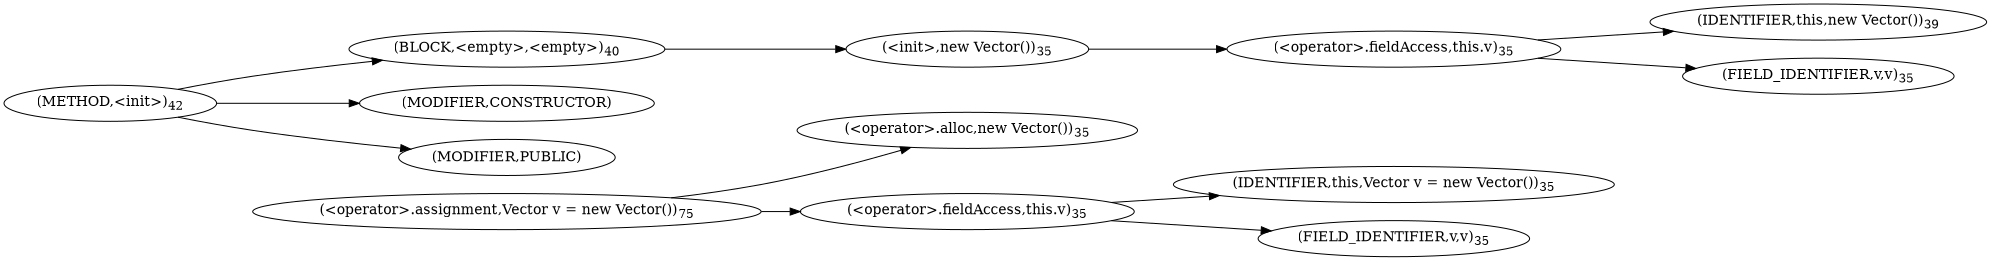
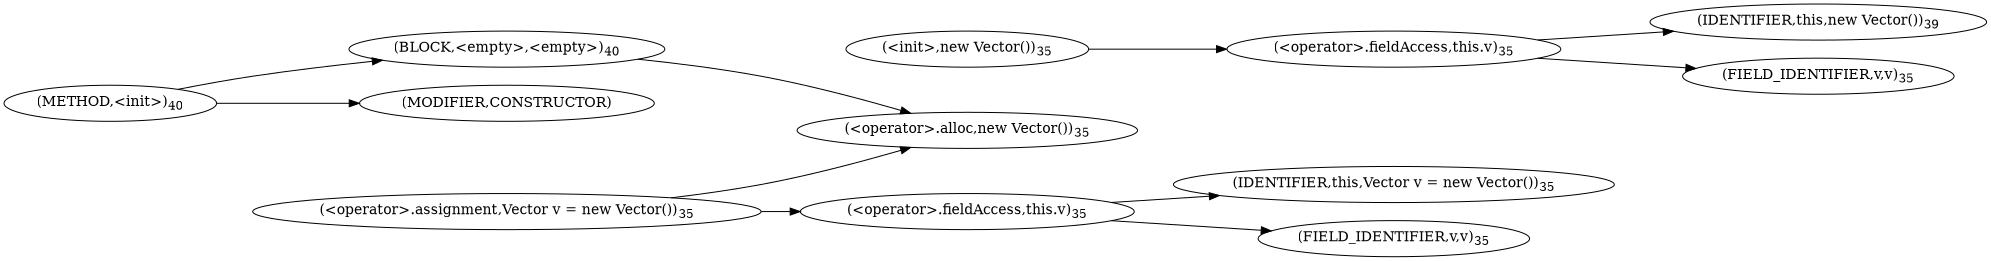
(750, 49) -> (771, 78)
(176, 102) -> (176, 102)
(507, 157) -> none
(686, 210) -> (686, 210)
